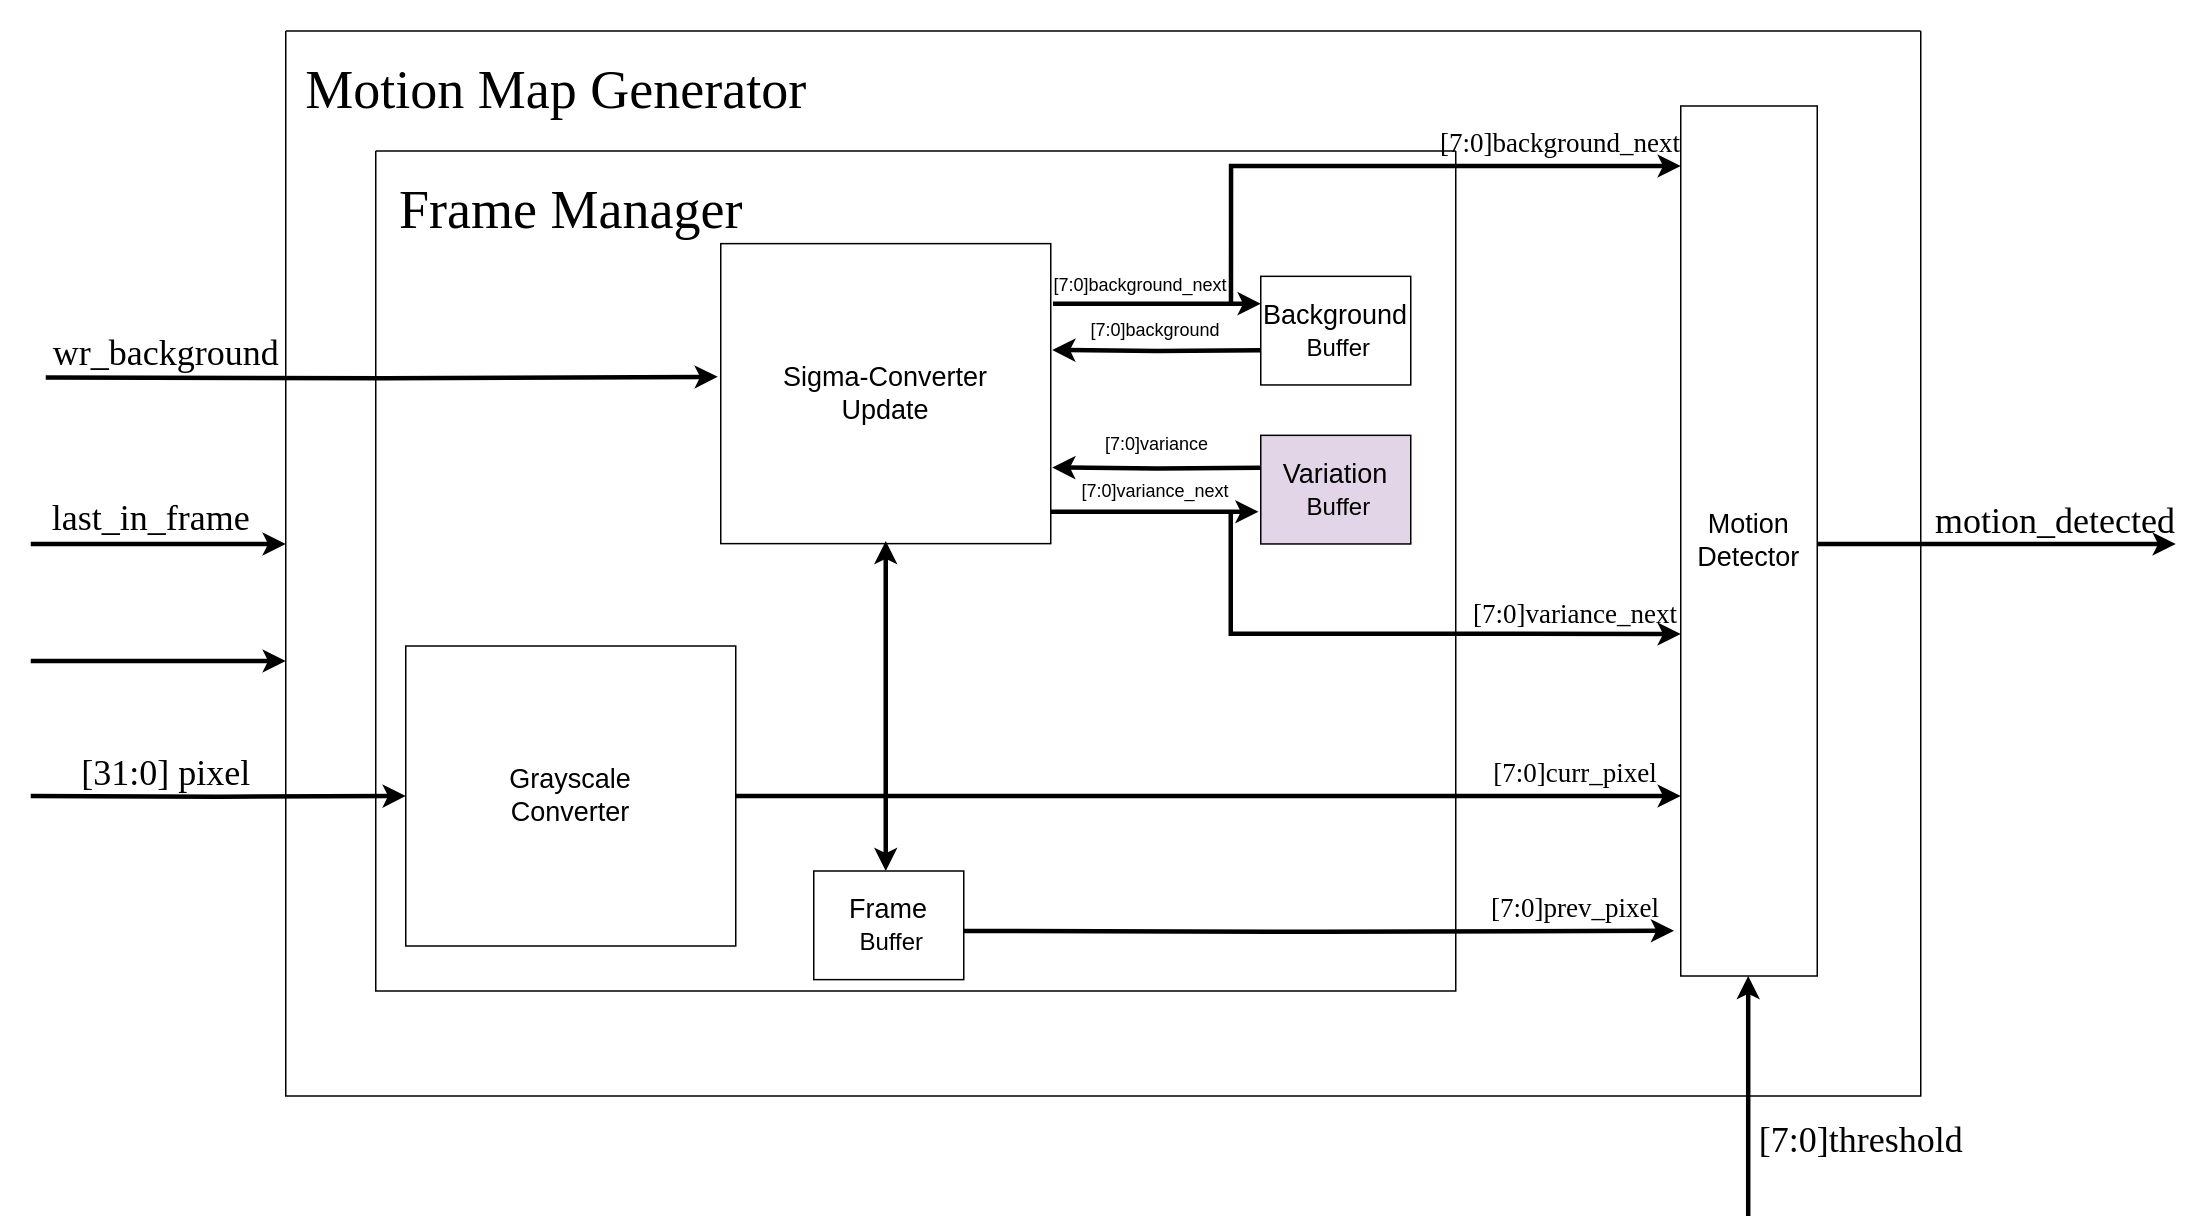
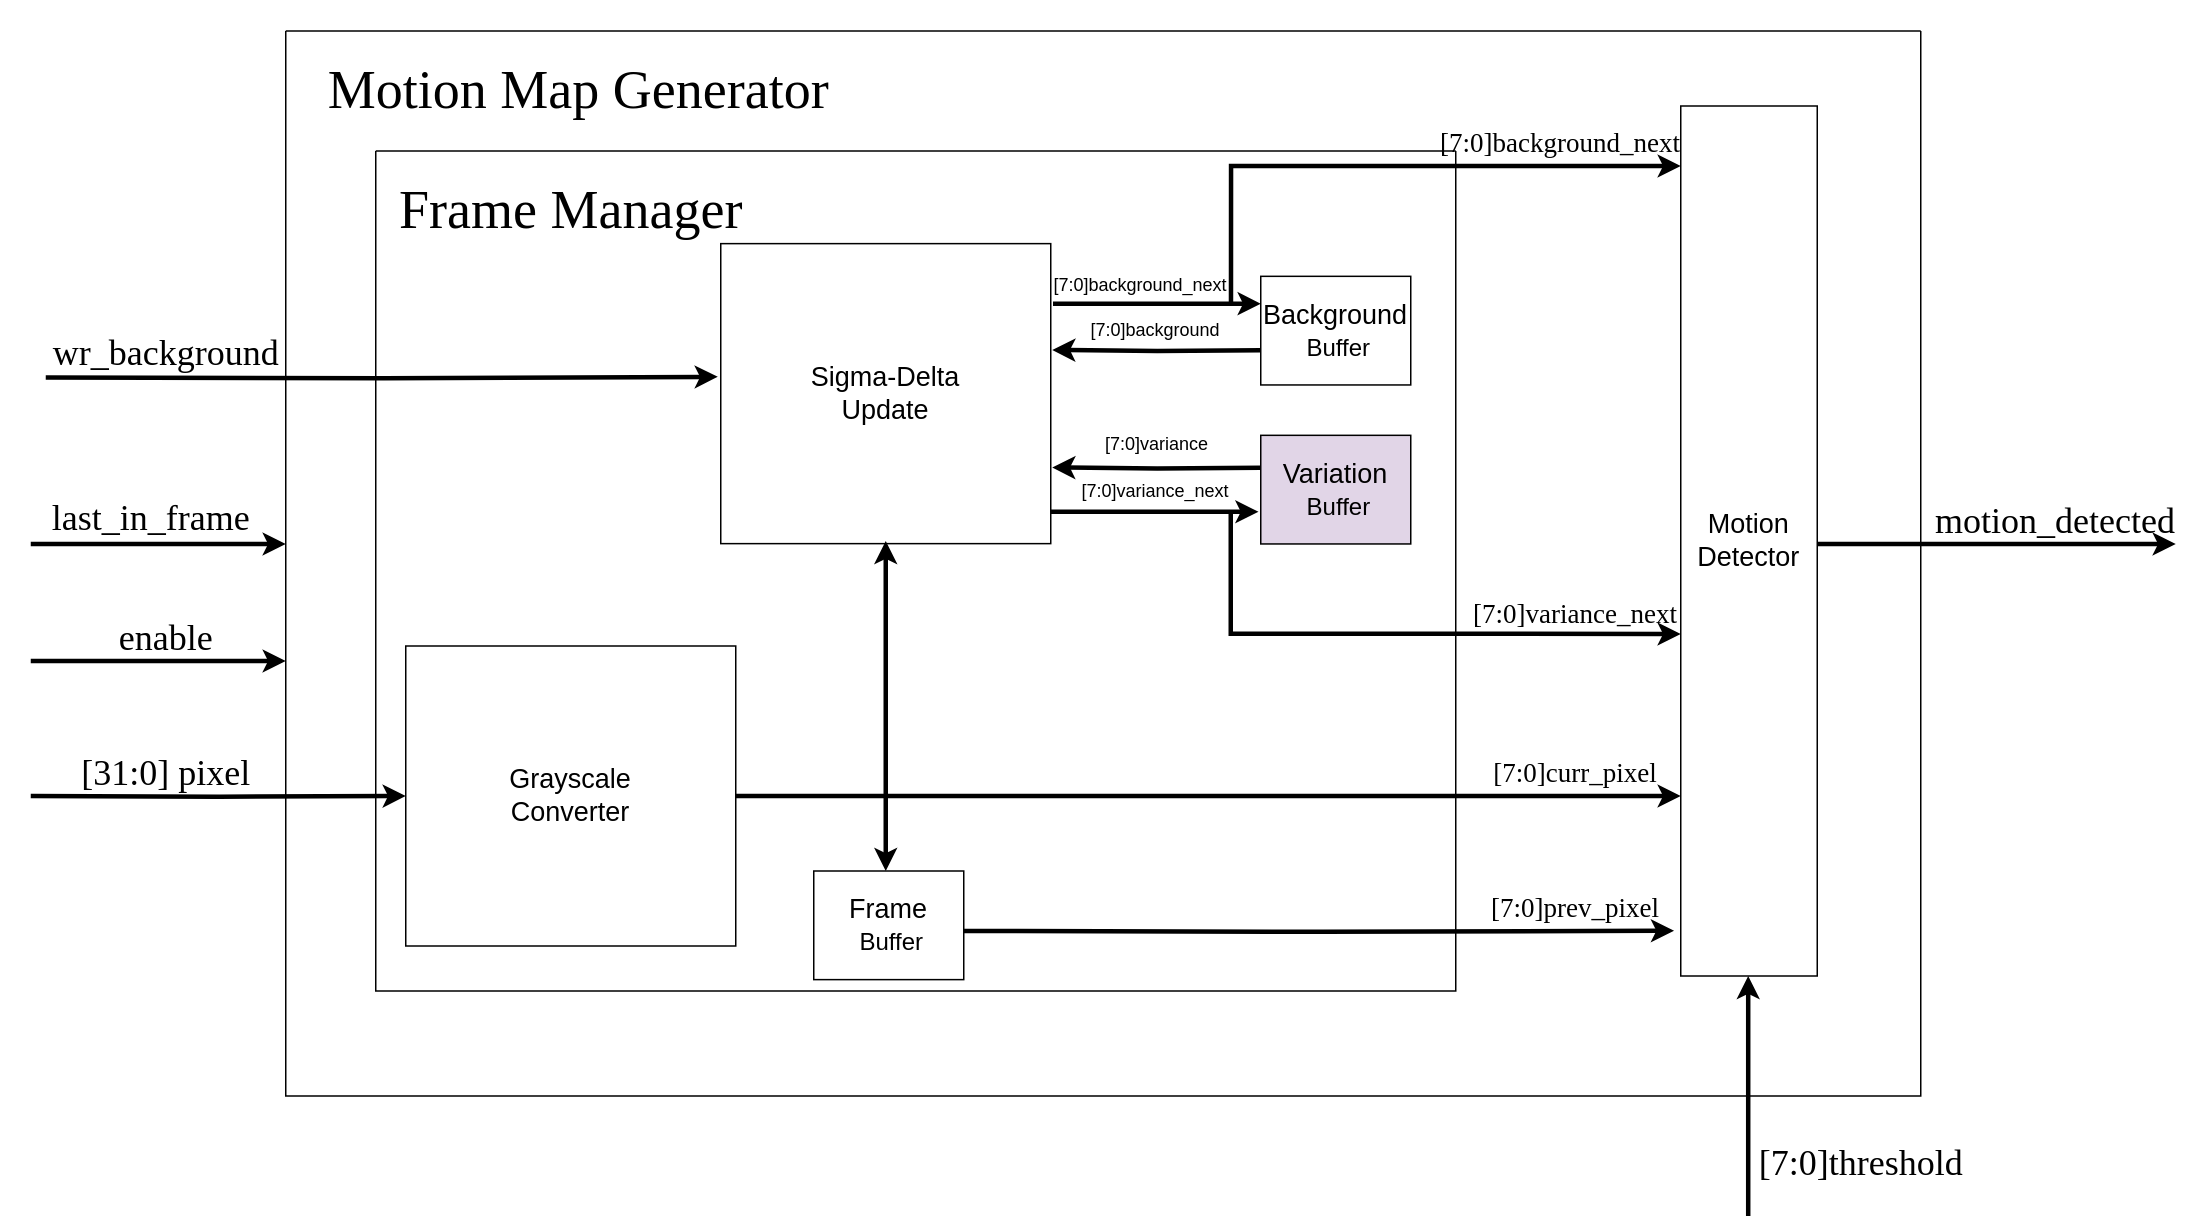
(556, 91) -> (578, 91)
(886, 394) -> (886, 394)
none -> (166, 638)
(1861, 1141) -> (1861, 1163)
